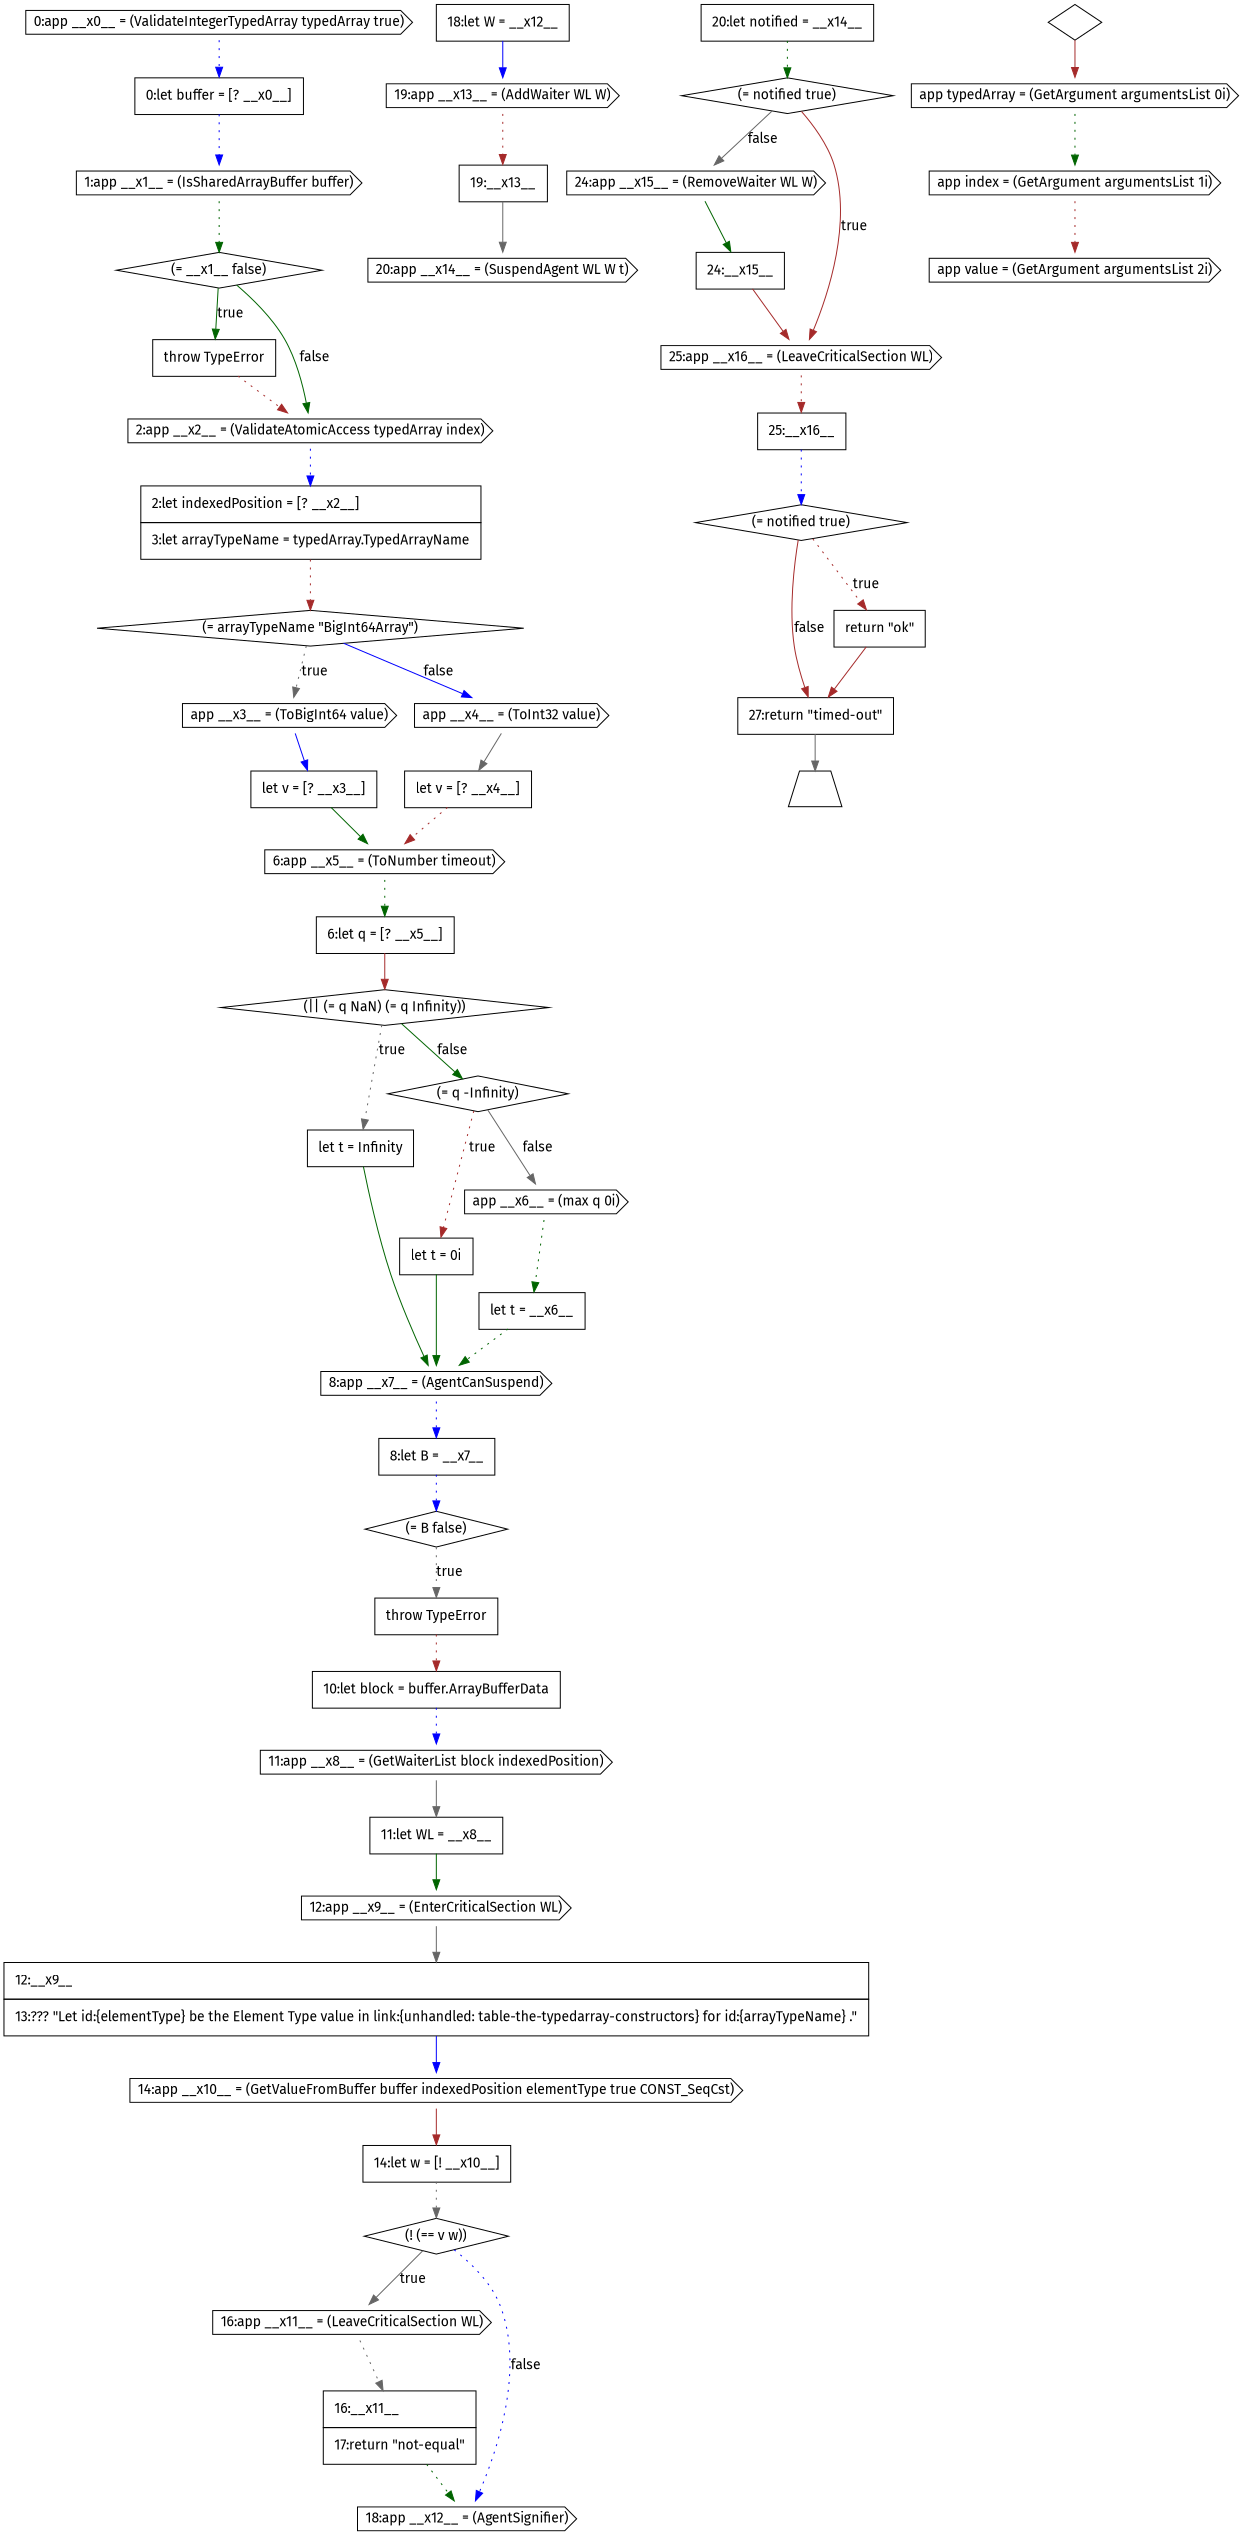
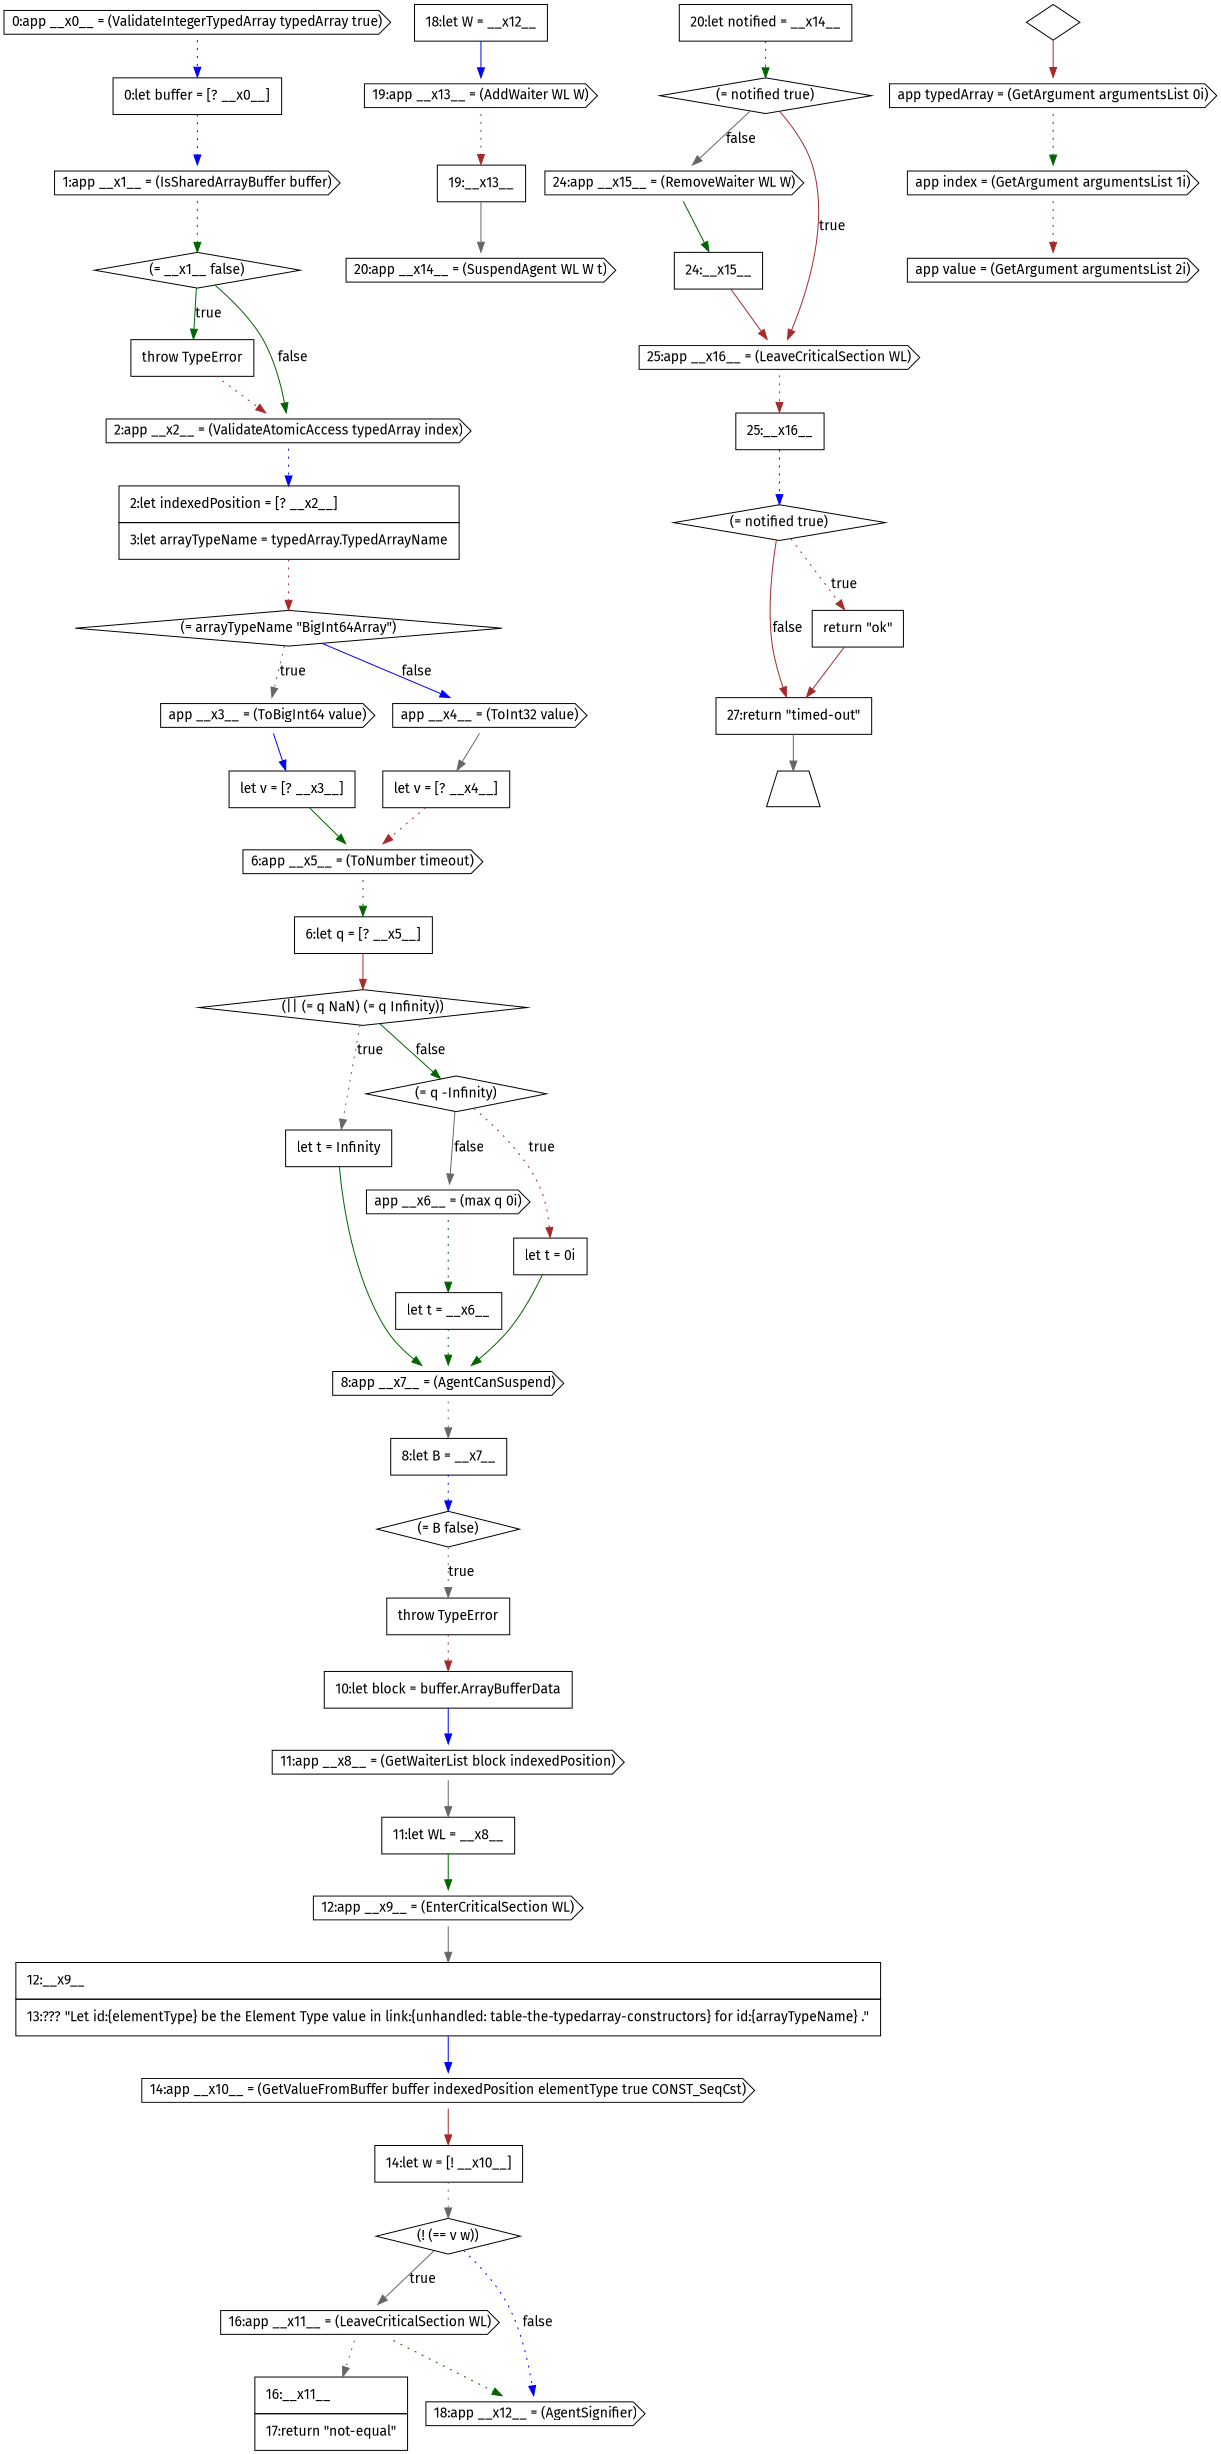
(436, 1415) -> (448, 1415)
(436, 1721) -> (448, 1721)
(437, 2479) -> (443, 2366)
